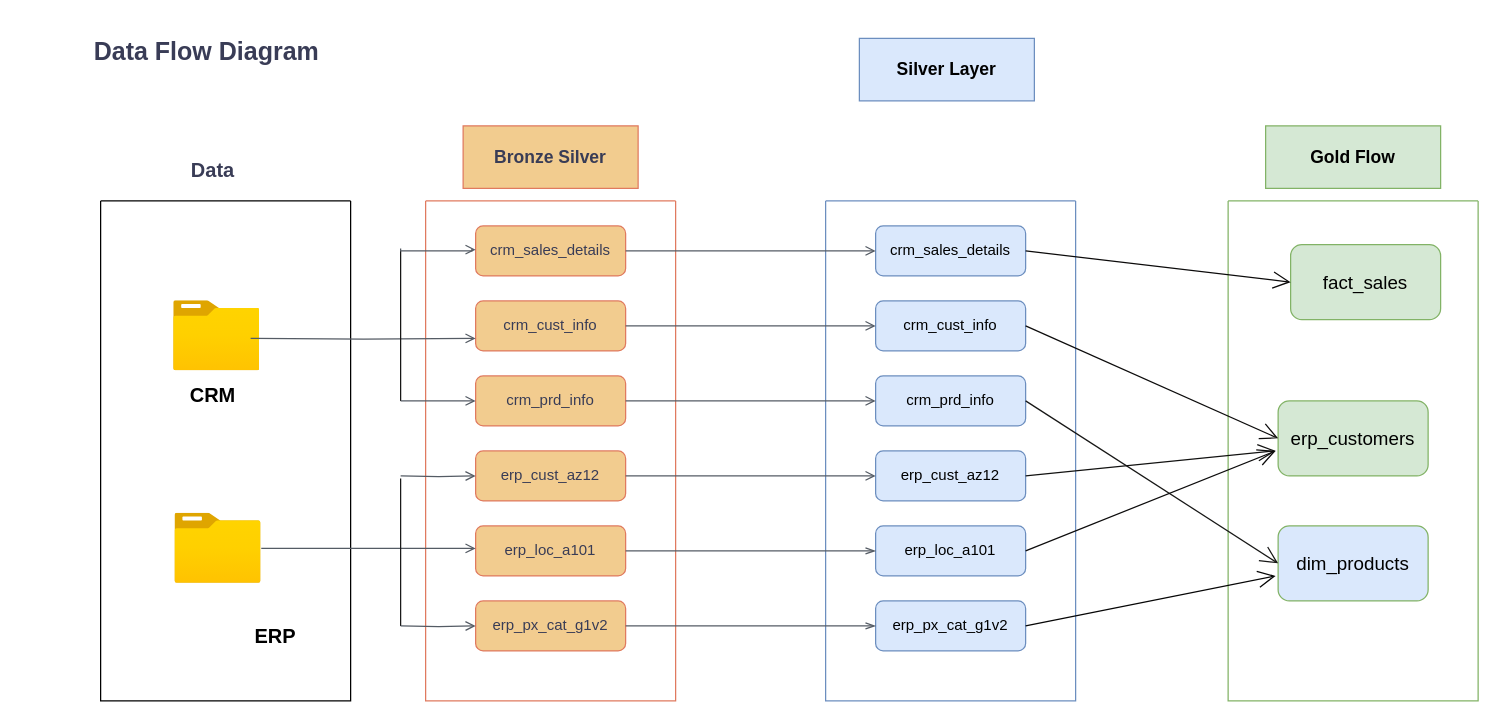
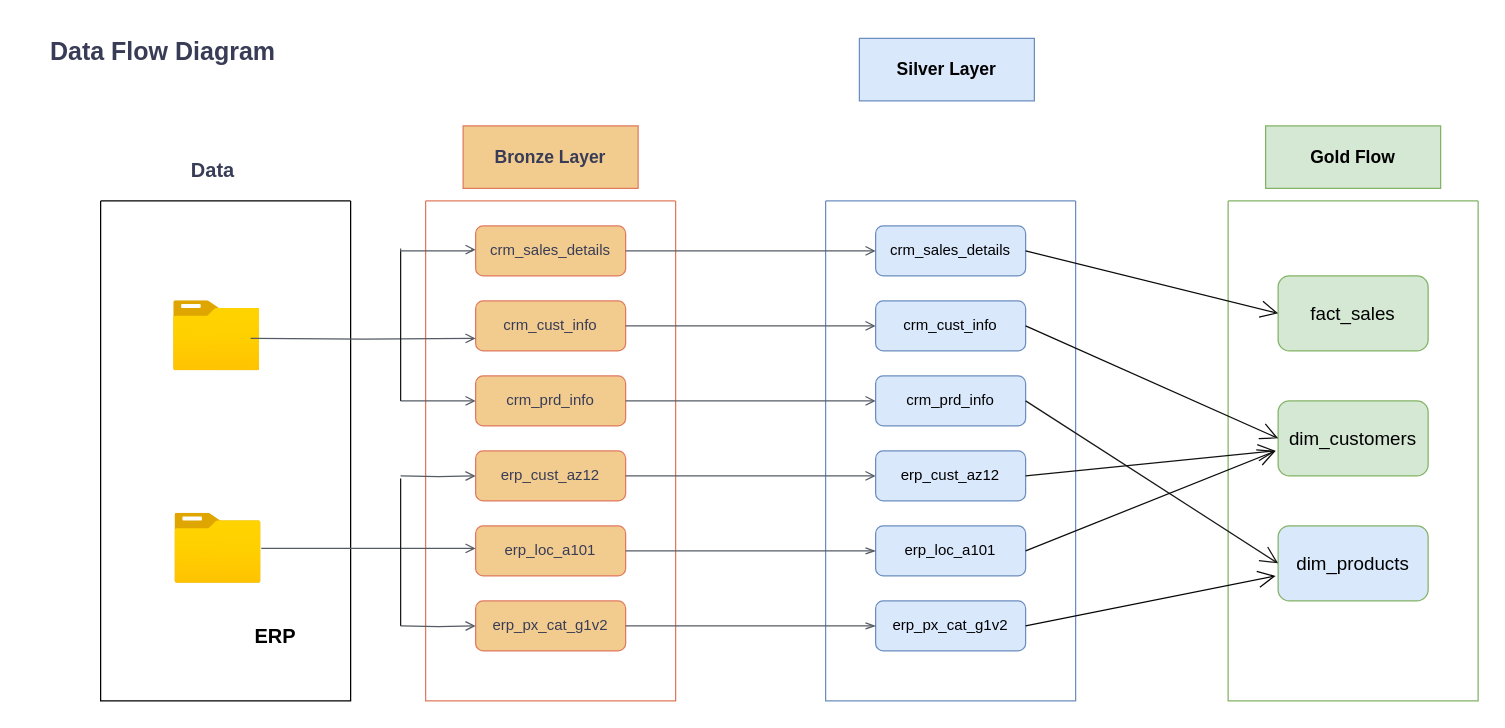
(207, 51) -> (163, 51)
(551, 157) -> (551, 157)
(1366, 282) -> (1353, 313)
(213, 394) -> none
(1353, 438) -> (1353, 438)
